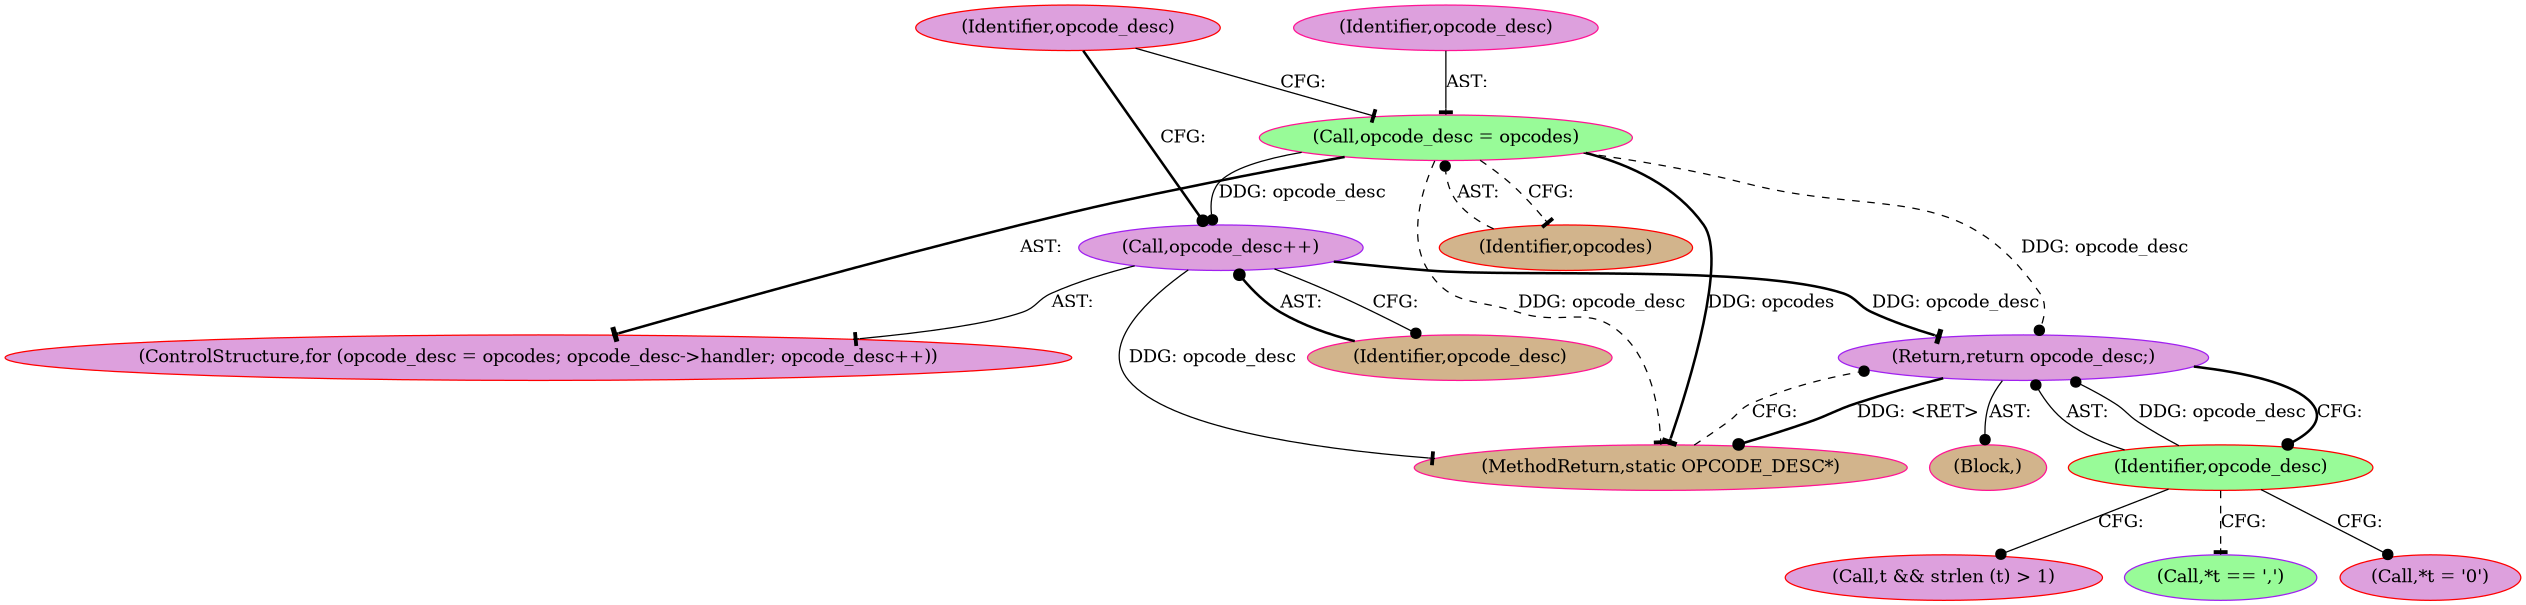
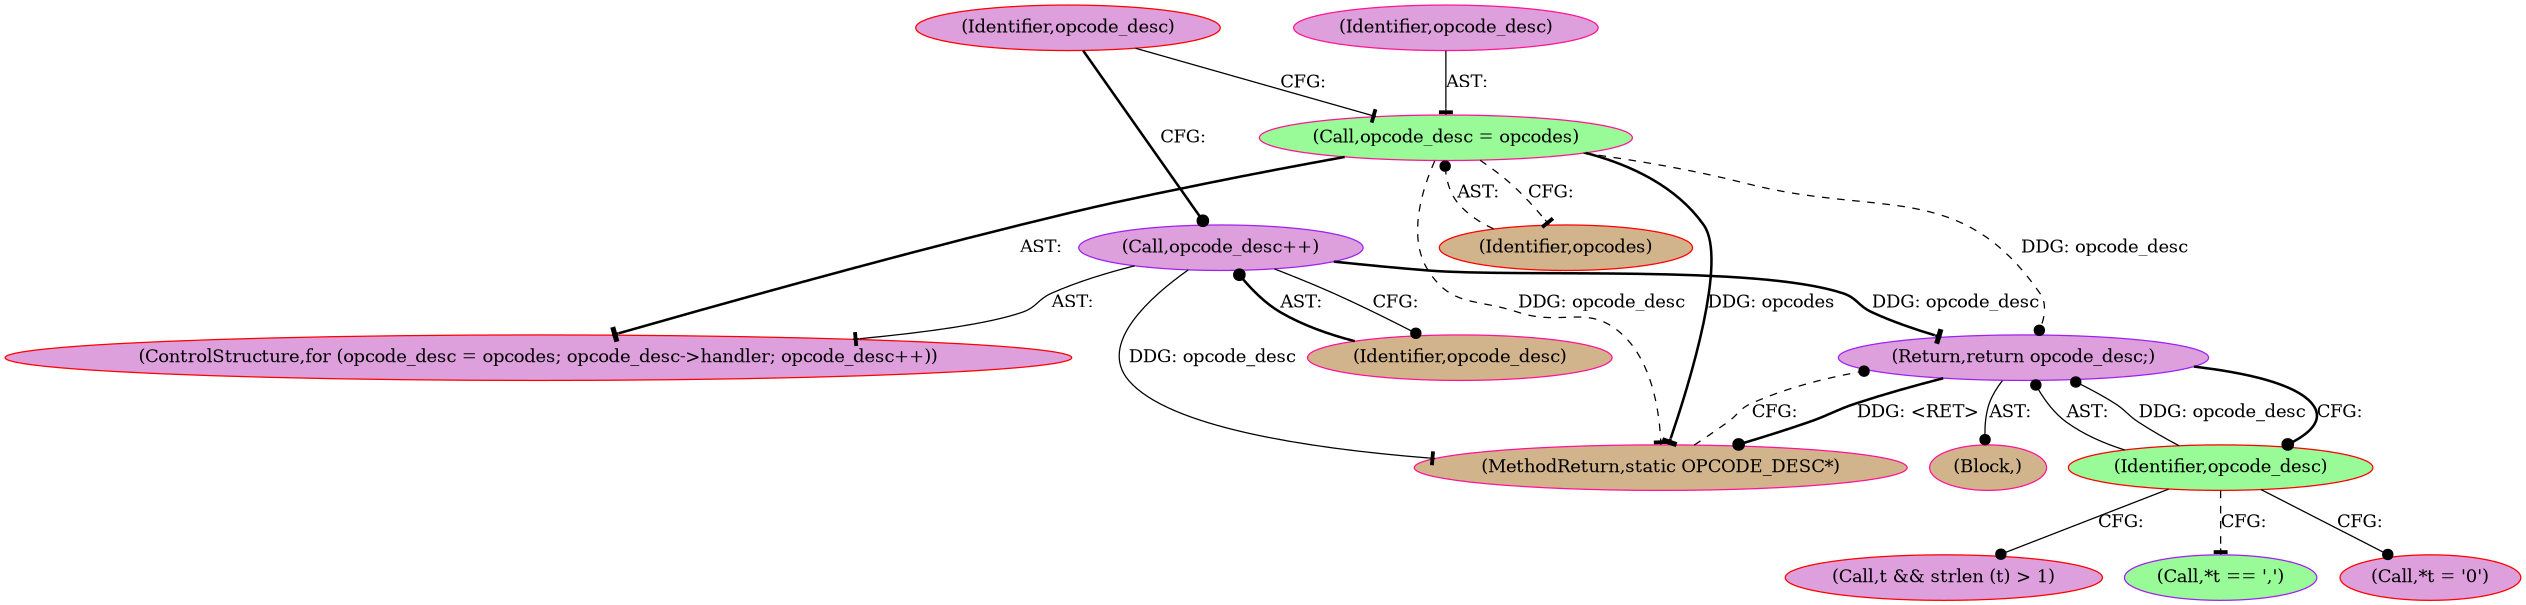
(1242, 168) -> none
